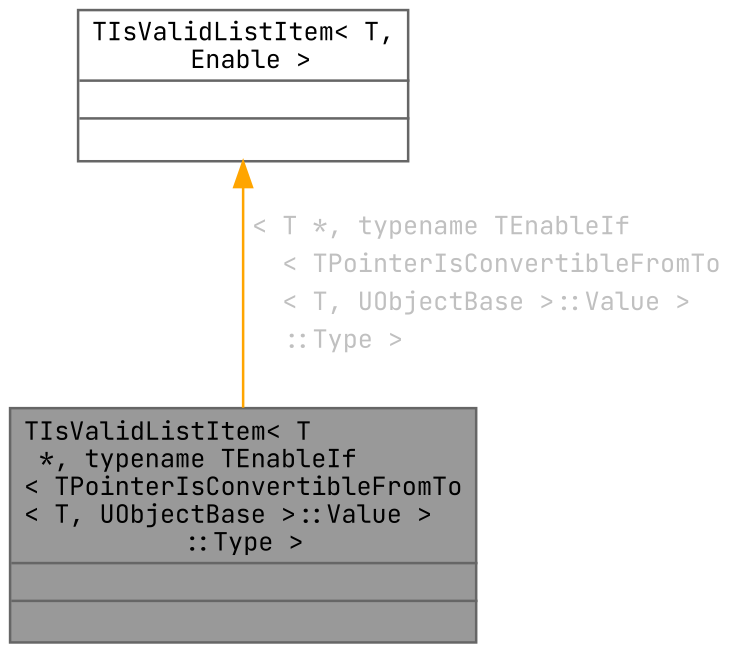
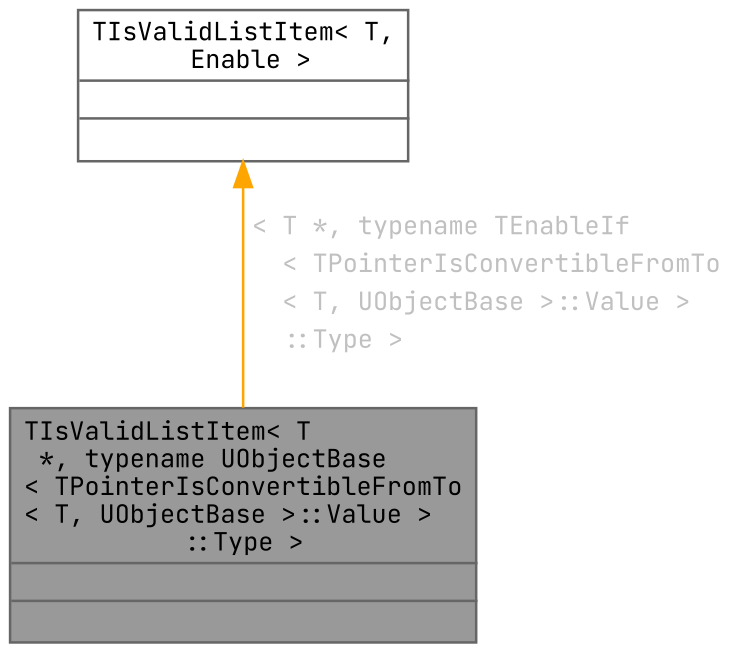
(191, 460) -> (207, 460)
